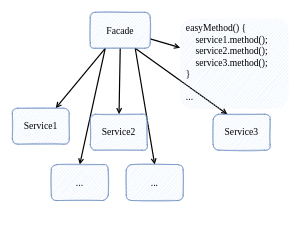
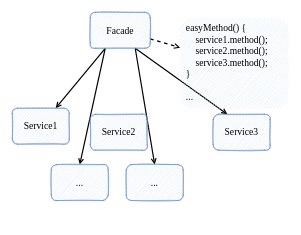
(165, 43) -> (165, 43)
(120, 80) -> none
